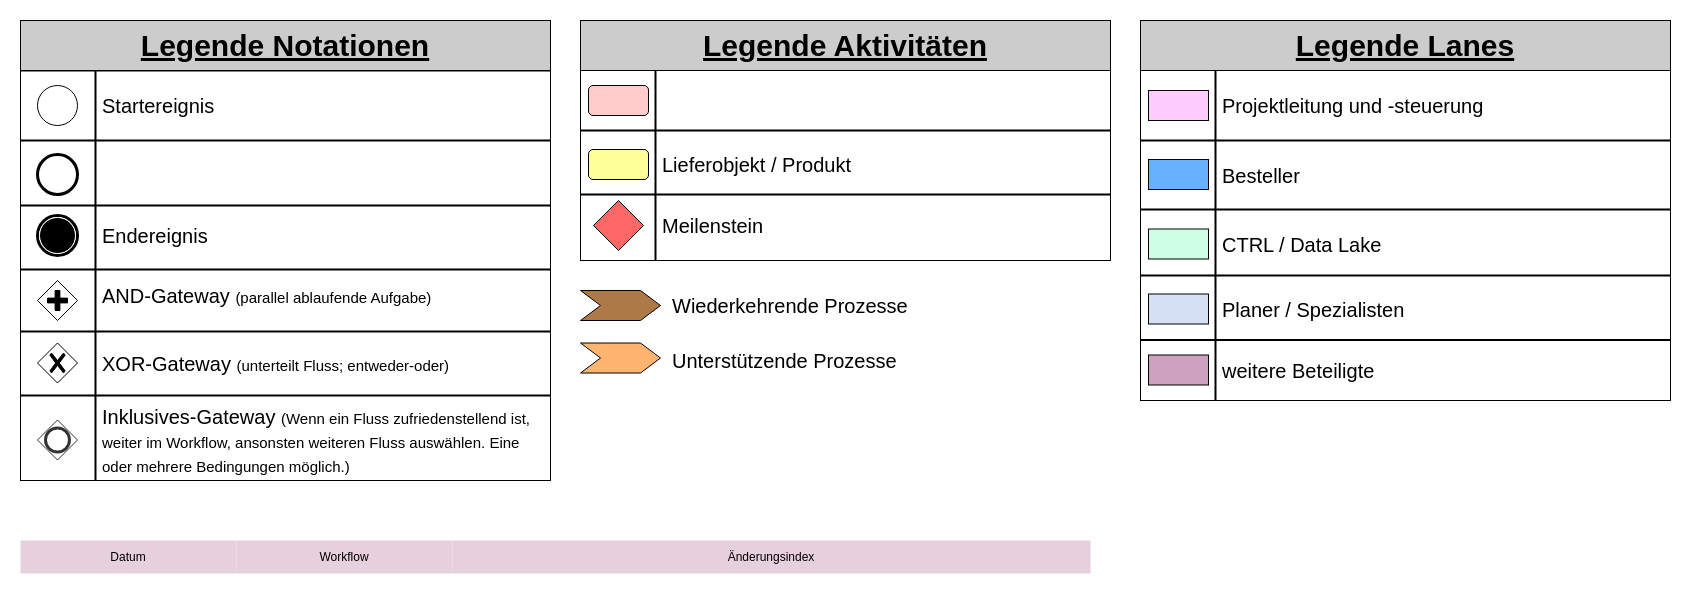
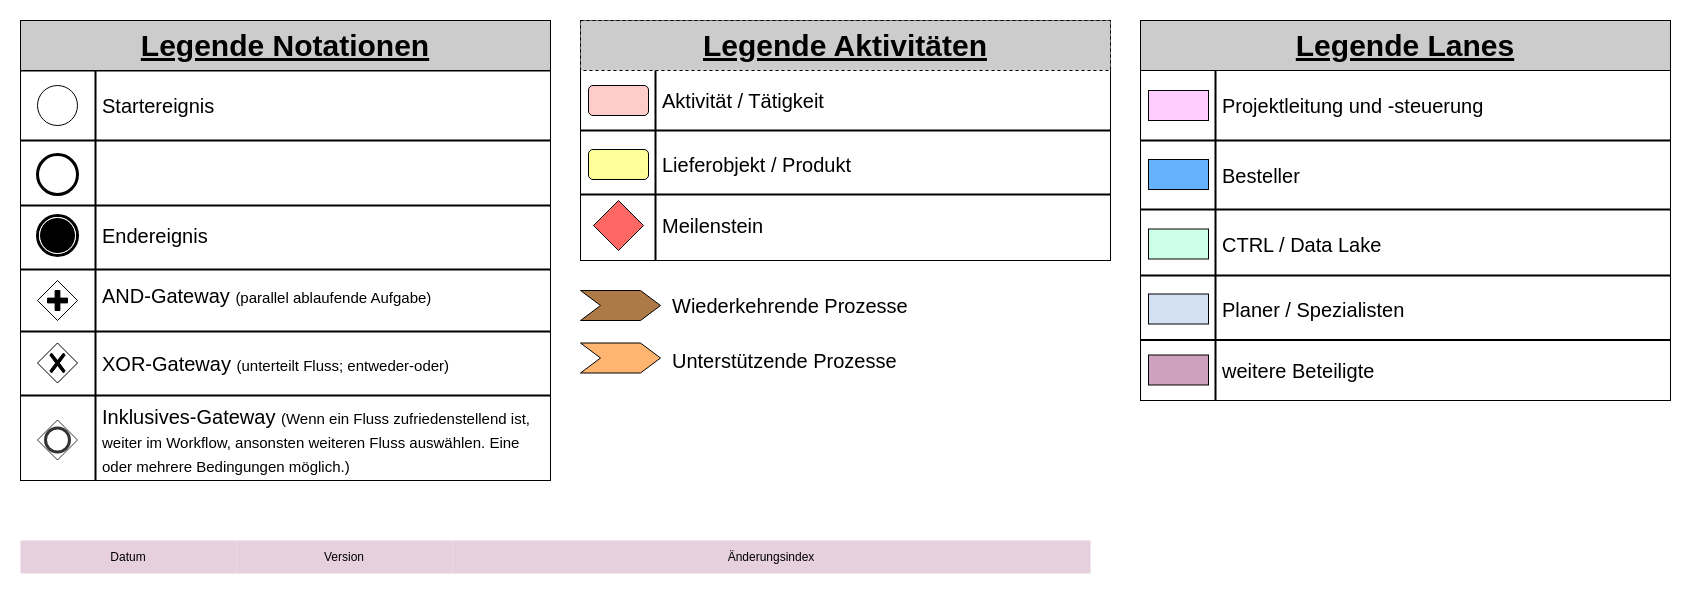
(846, 46) -> (846, 46)
none -> (856, 101)
(345, 558) -> (345, 558)
